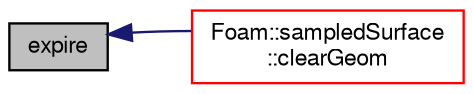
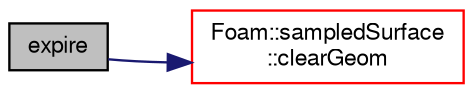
(162, 31) -> (138, 61)
